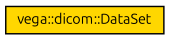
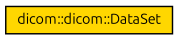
(85, 20) -> (89, 20)
